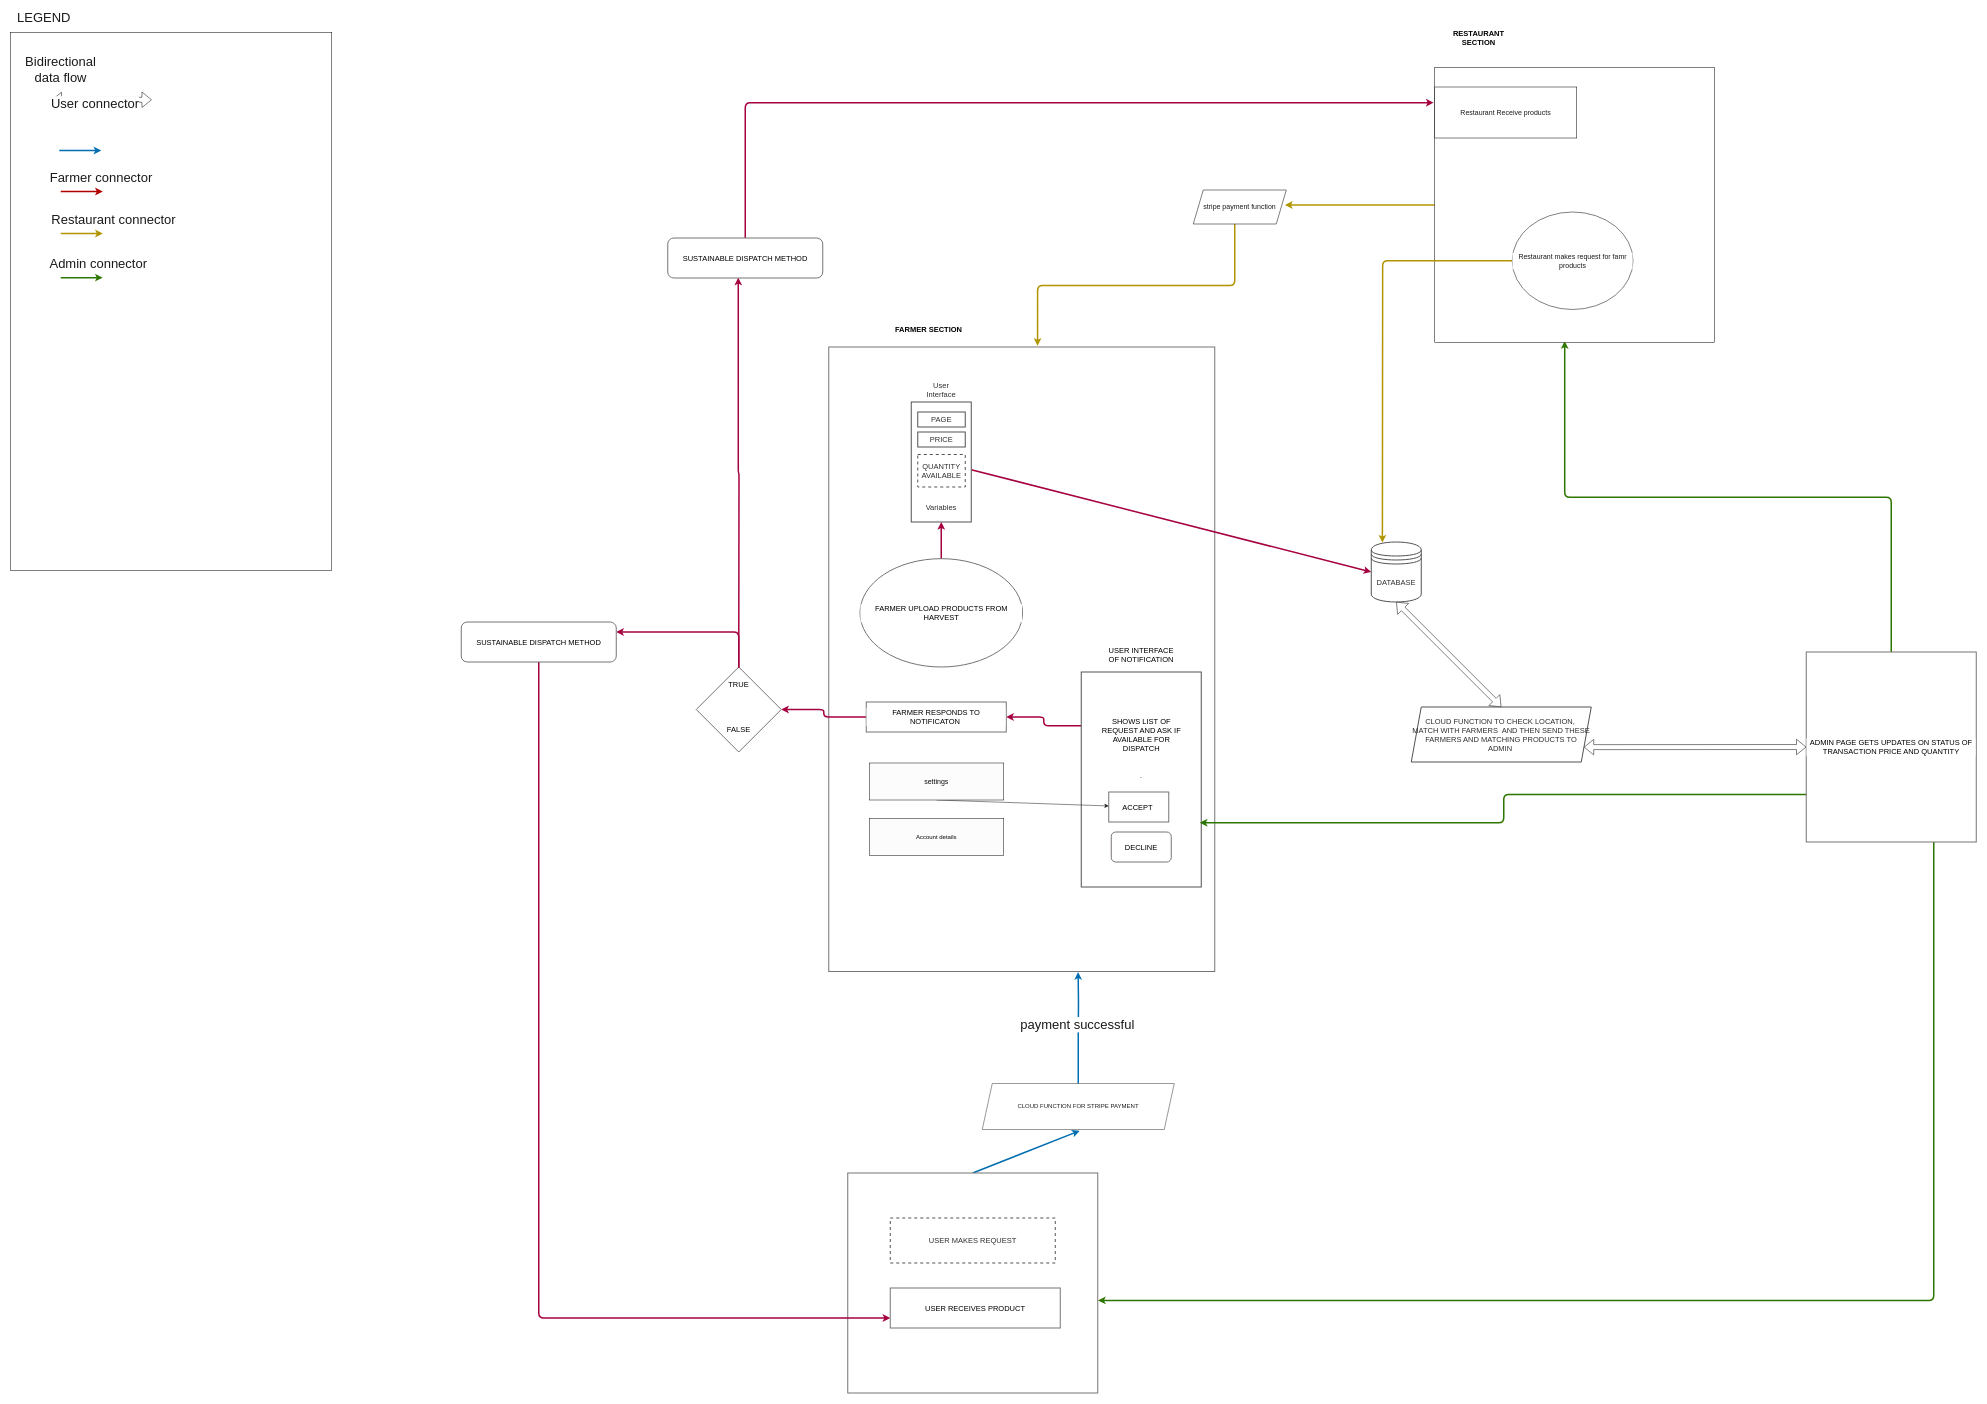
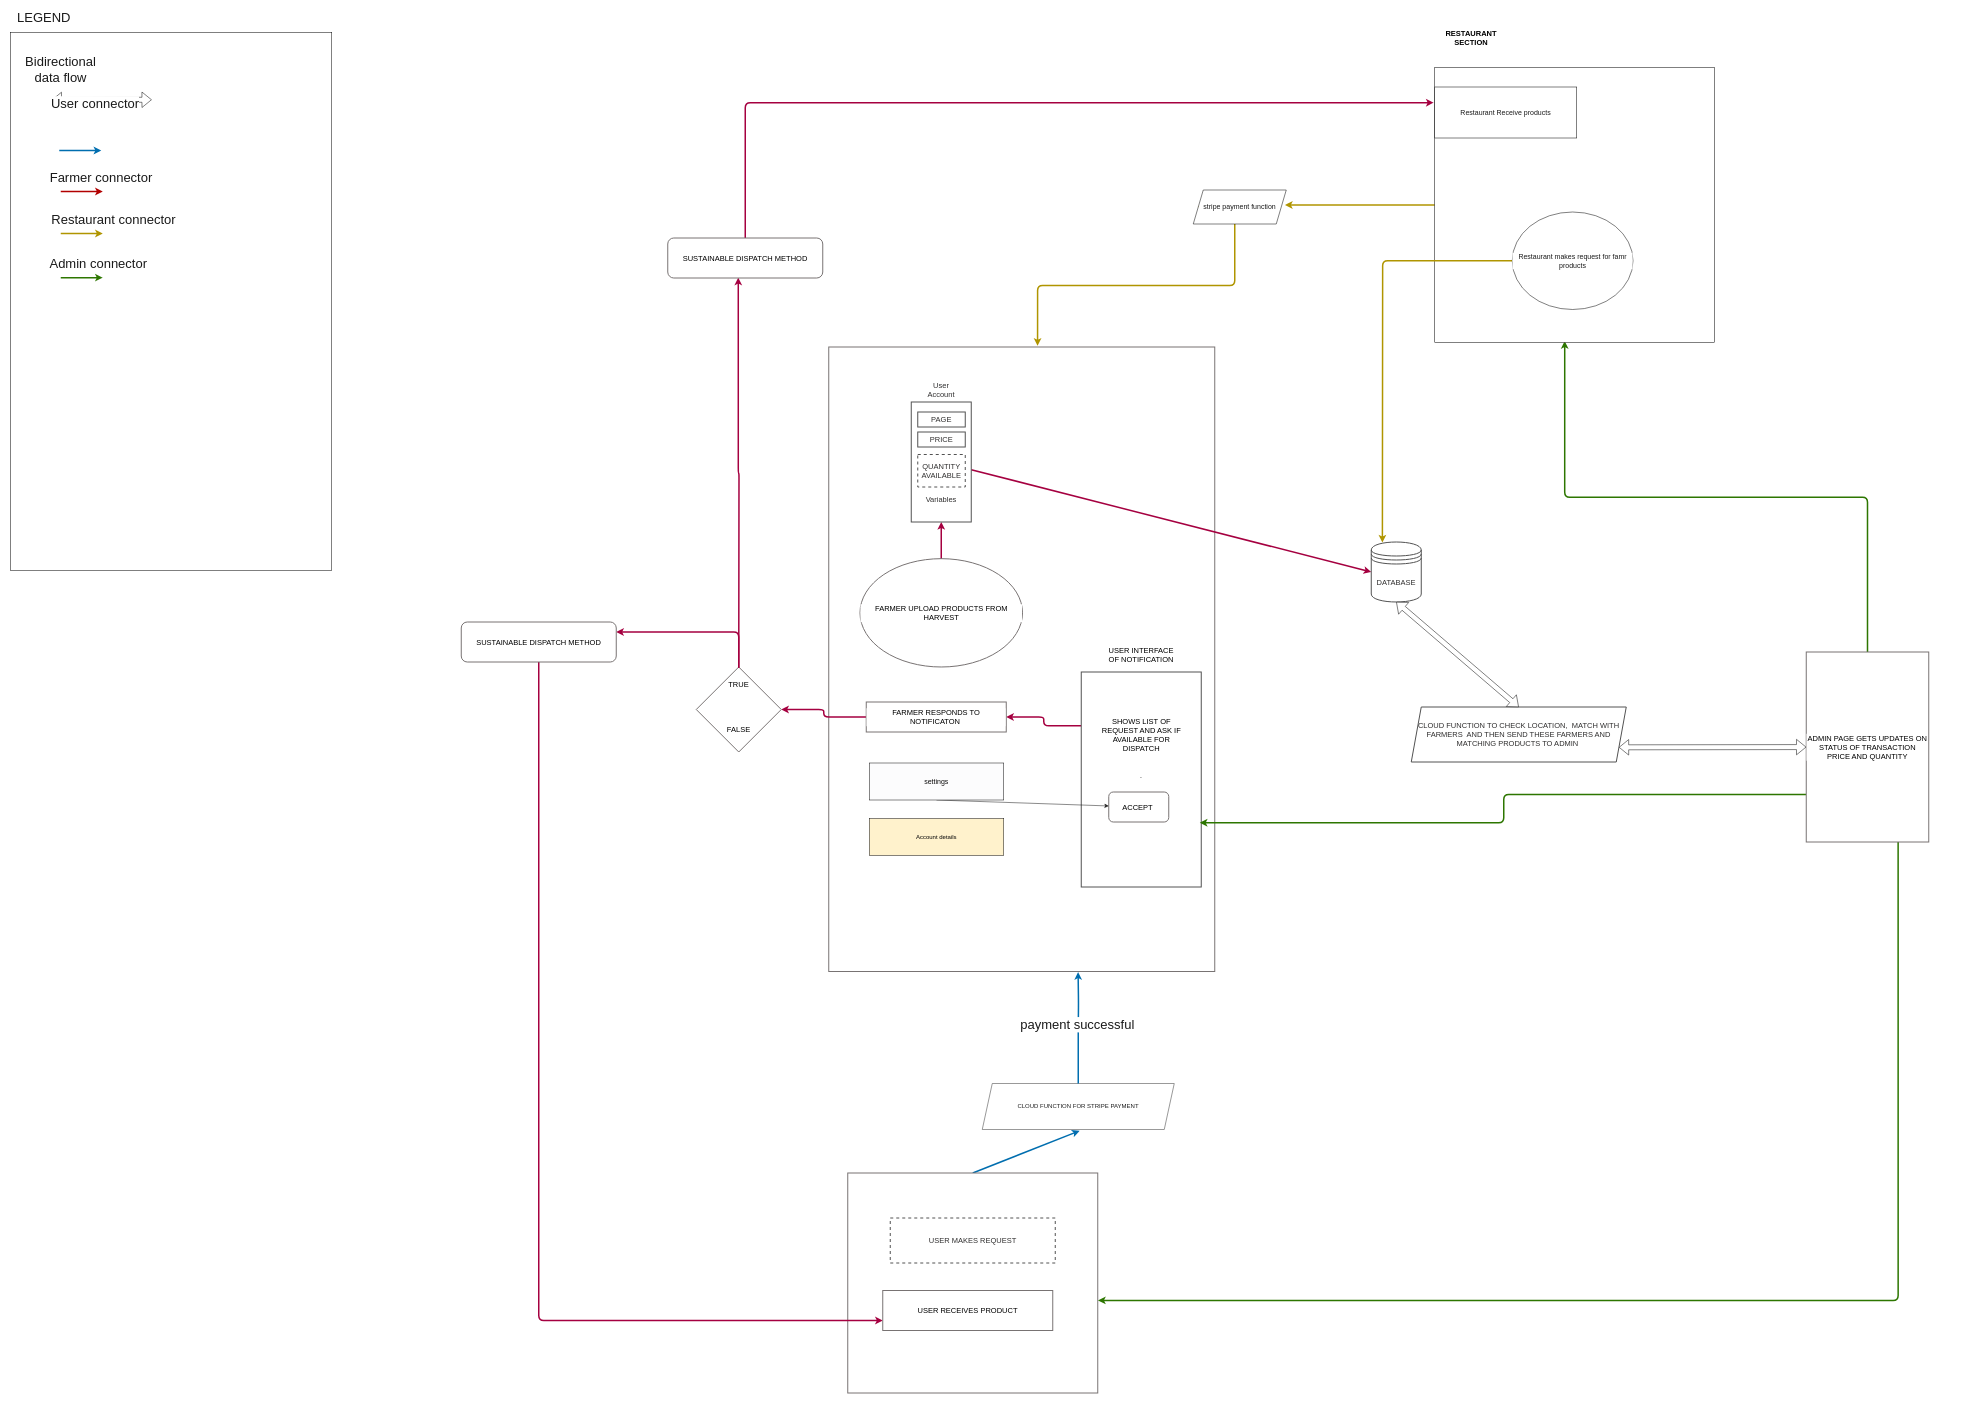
(1479, 37) -> (1471, 37)
(929, 329) -> none
(941, 389) -> (941, 389)
(941, 507) -> (941, 499)
(1501, 734) -> (1519, 734)
(1891, 747) -> (1868, 747)
(1139, 807) -> (1139, 807)
(937, 837) -> (937, 837)
(1141, 847) -> none
(975, 1308) -> (968, 1310)
